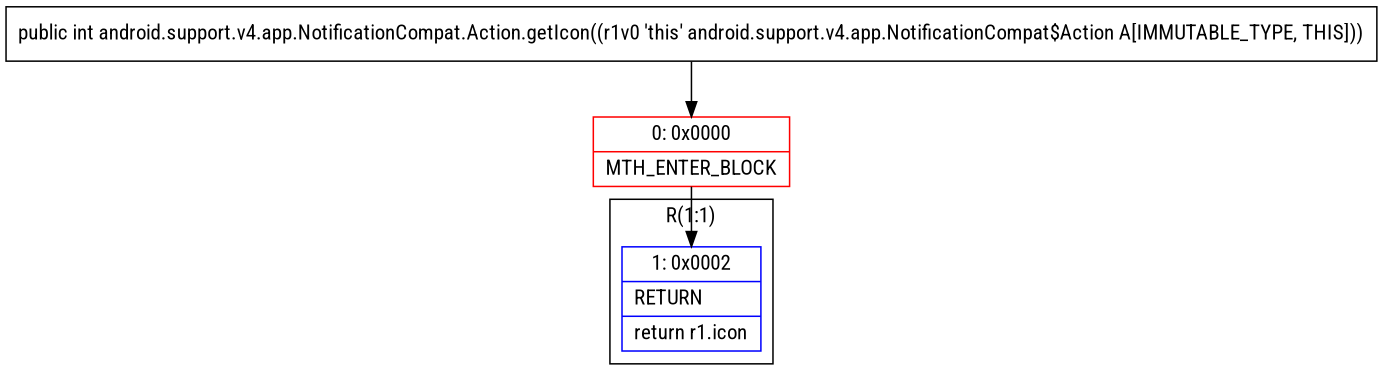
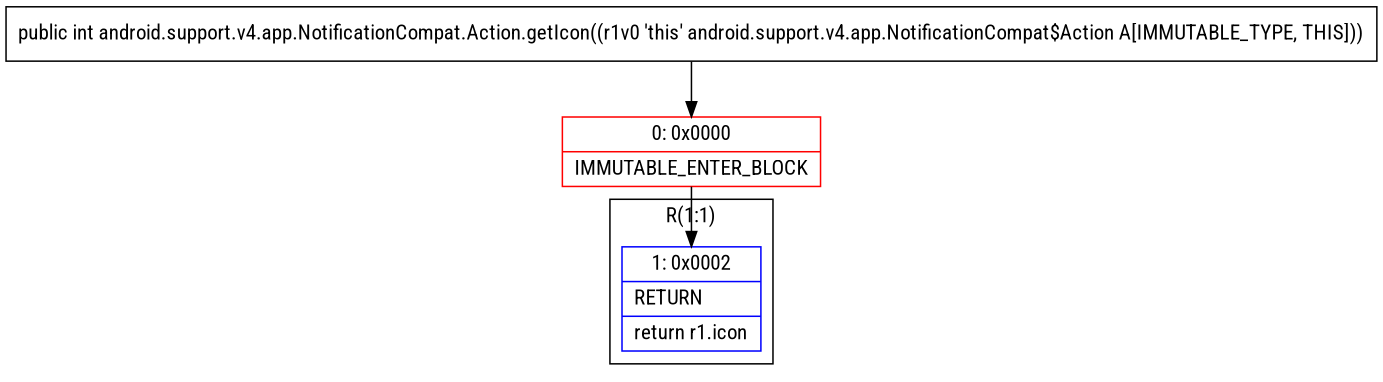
(691, 168) -> (691, 168)
